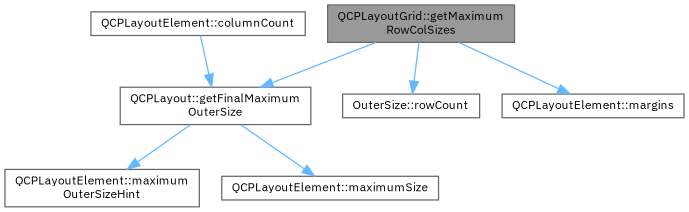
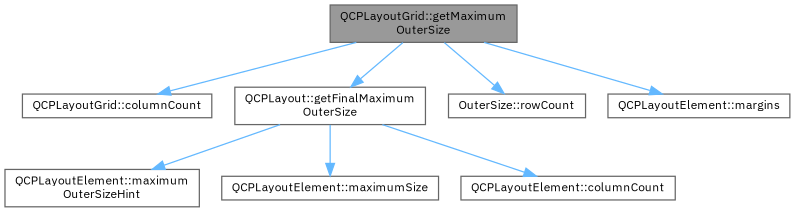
(421, 24) -> (424, 24)
(205, 55) -> (453, 148)
none -> (117, 106)
